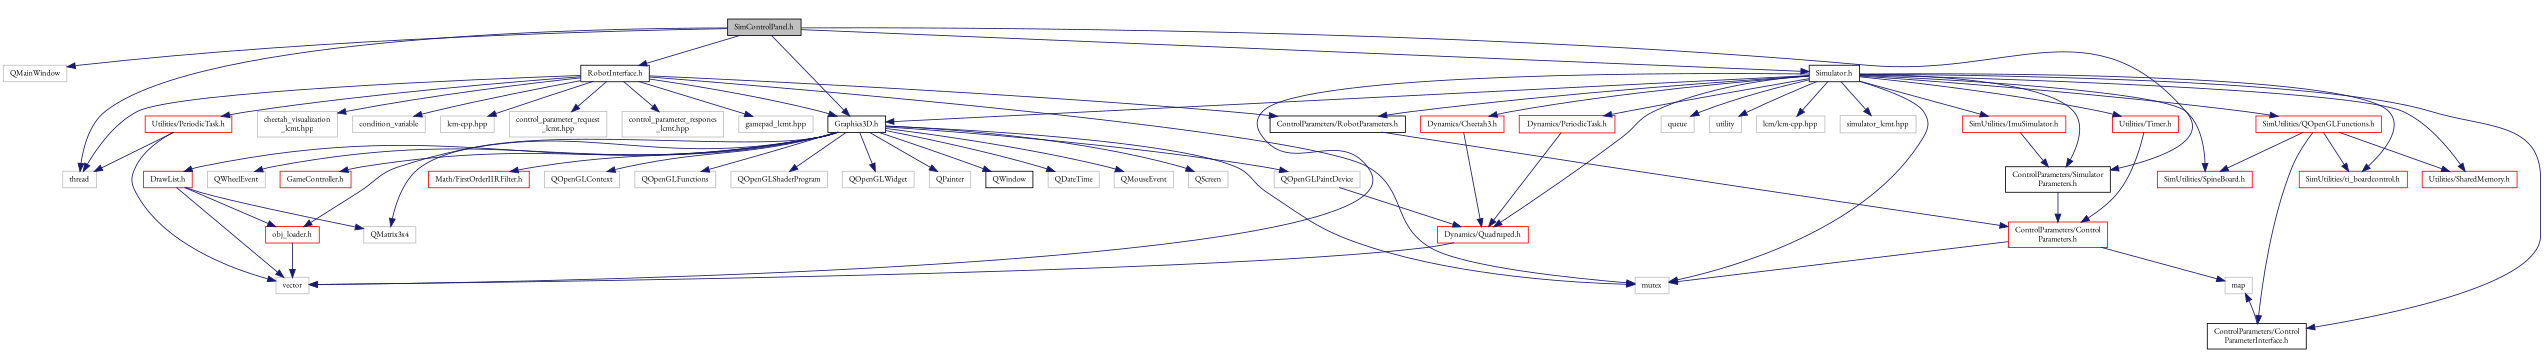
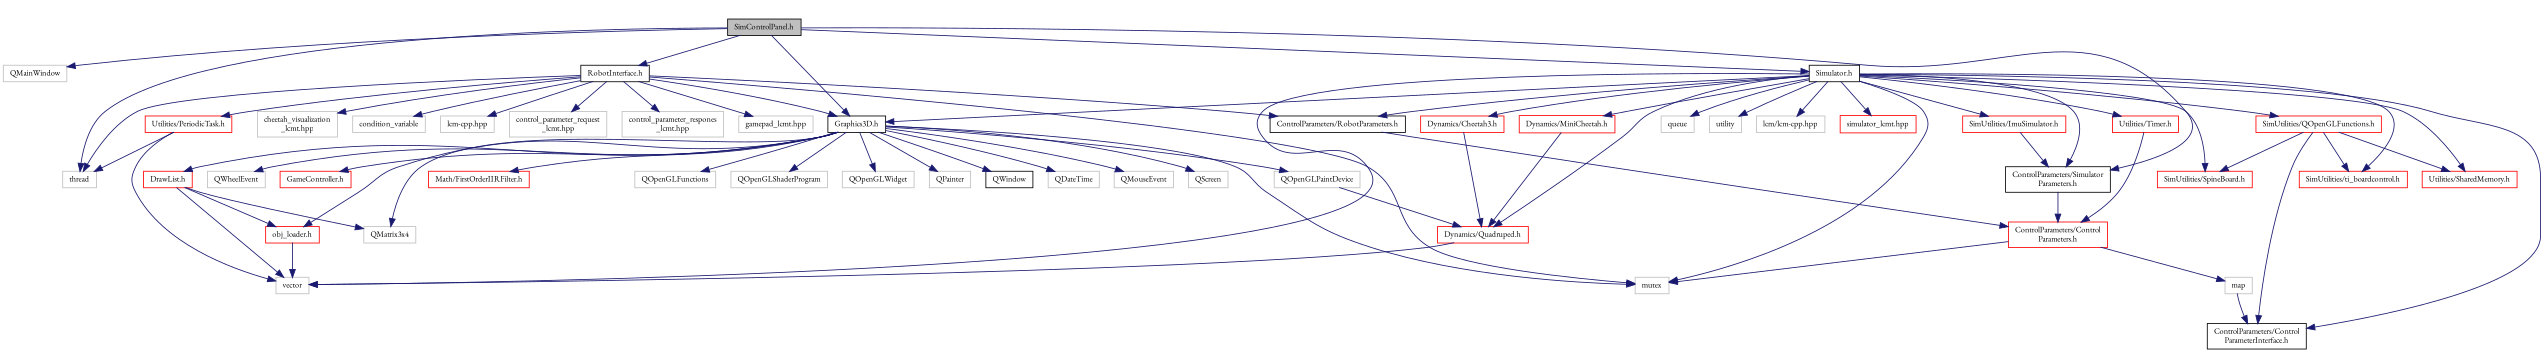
(1567, 124) -> (1567, 124)
(1878, 124) -> (1878, 124)
(582, 180) -> none
(2254, 312) -> (2240, 305)
